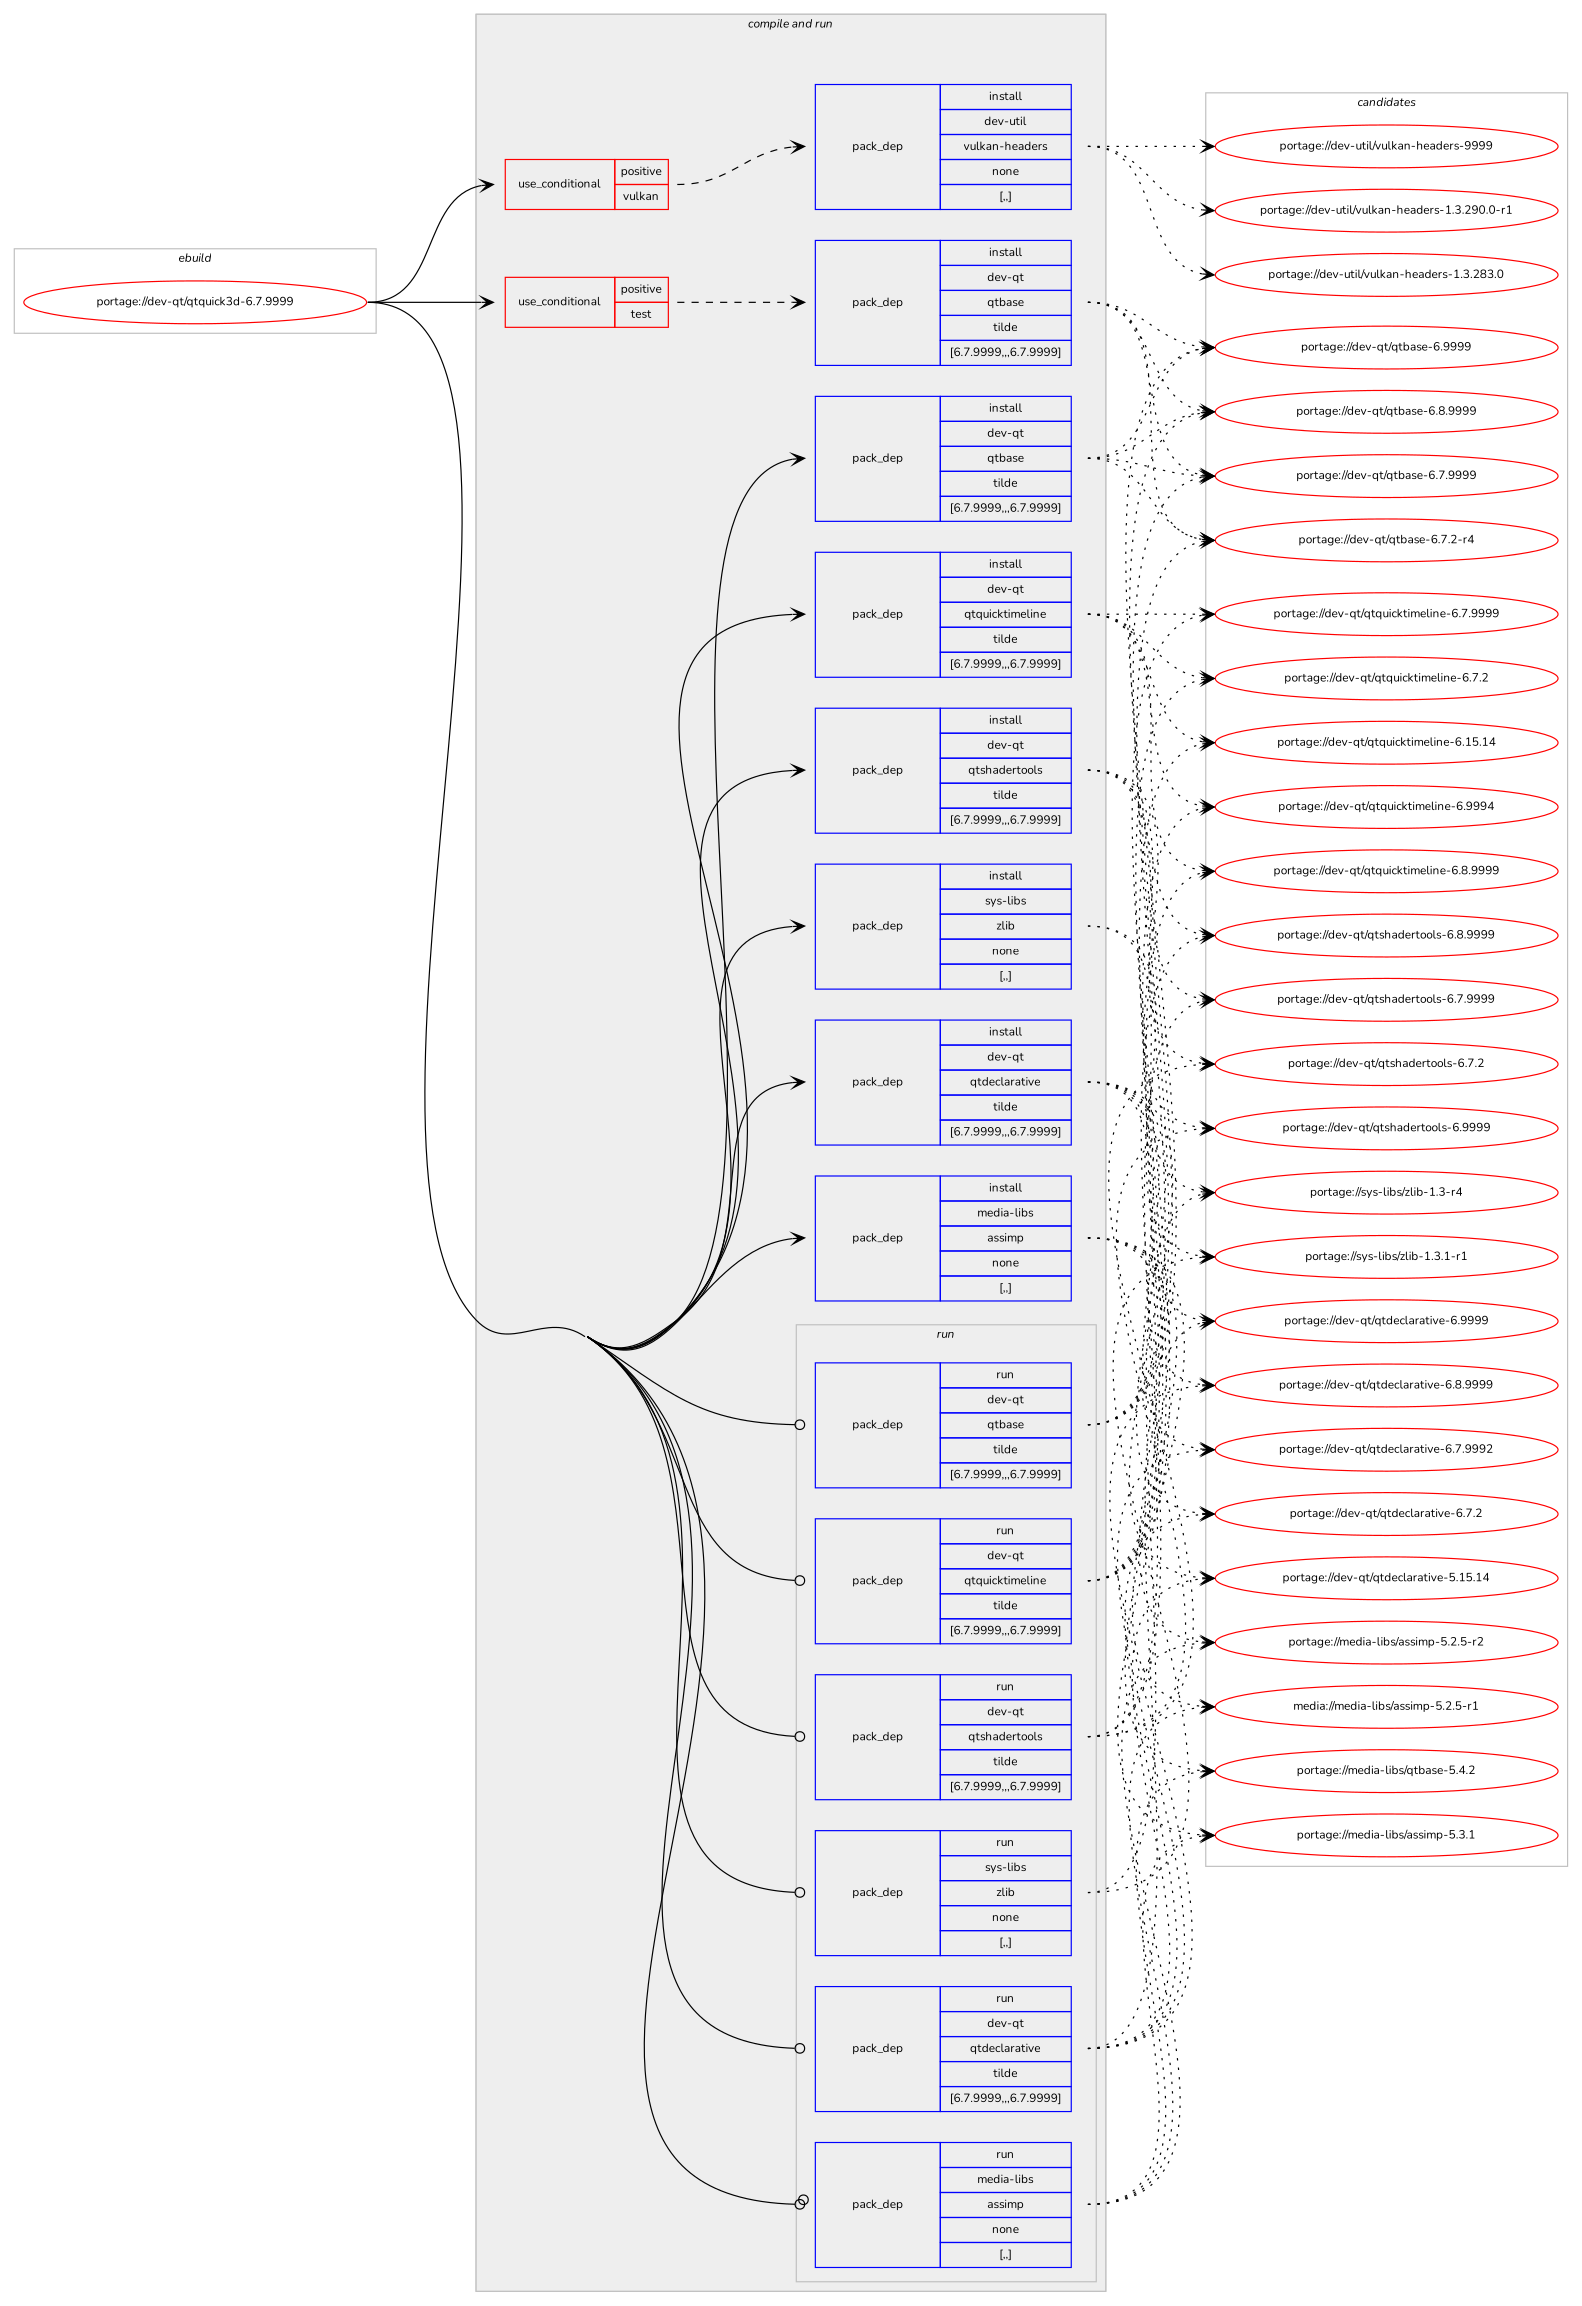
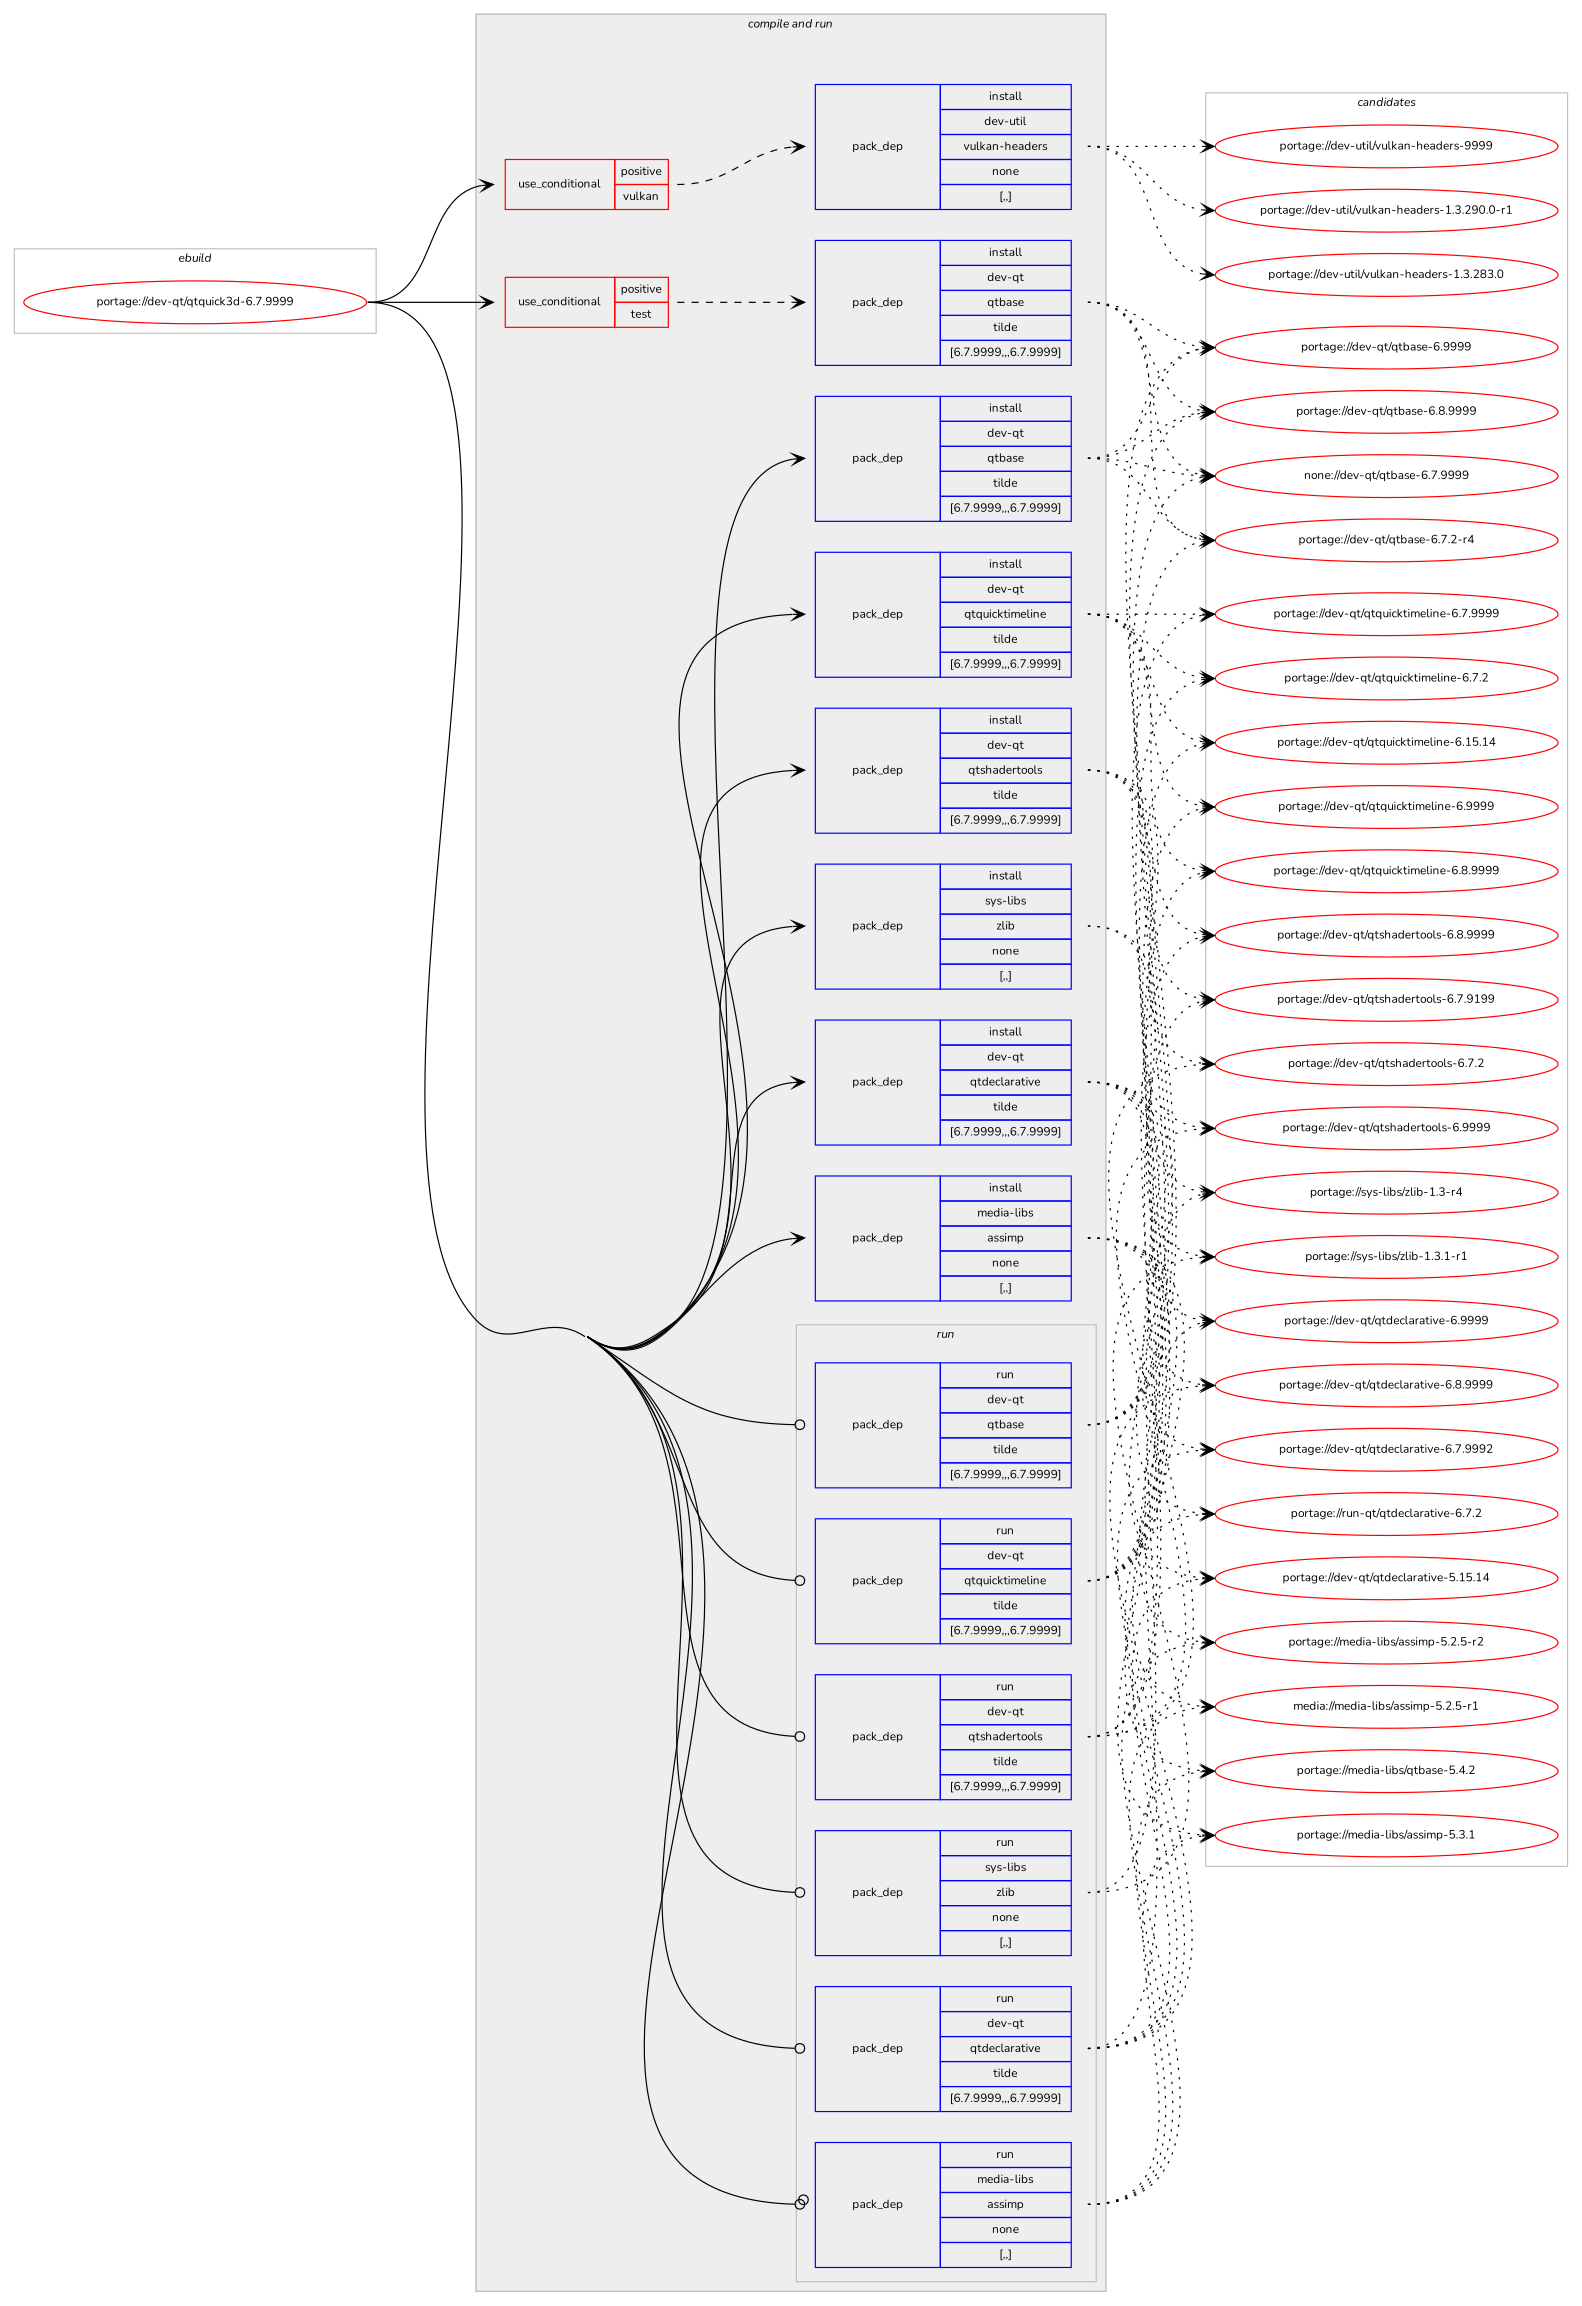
(1387, 476) -> (1387, 476)
(1387, 807) -> (1387, 807)
(1387, 1000) -> (1387, 1000)
(1387, 1514) -> (1387, 1514)
